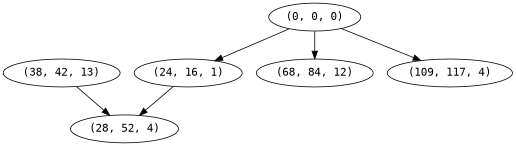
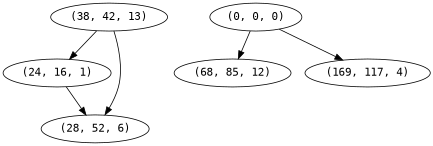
(256, 43) -> (86, 42)
(315, 73) -> (233, 73)
(450, 73) -> (368, 73)
(125, 129) -> (95, 129)
